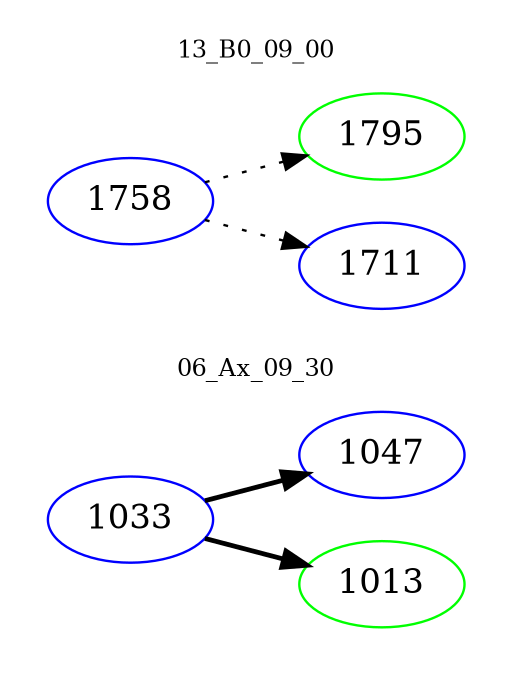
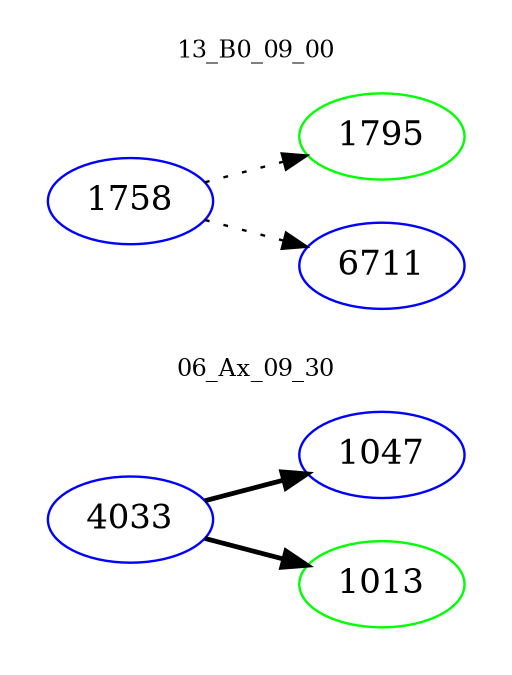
(382, 266) -> (382, 266)
(130, 520) -> (130, 520)
